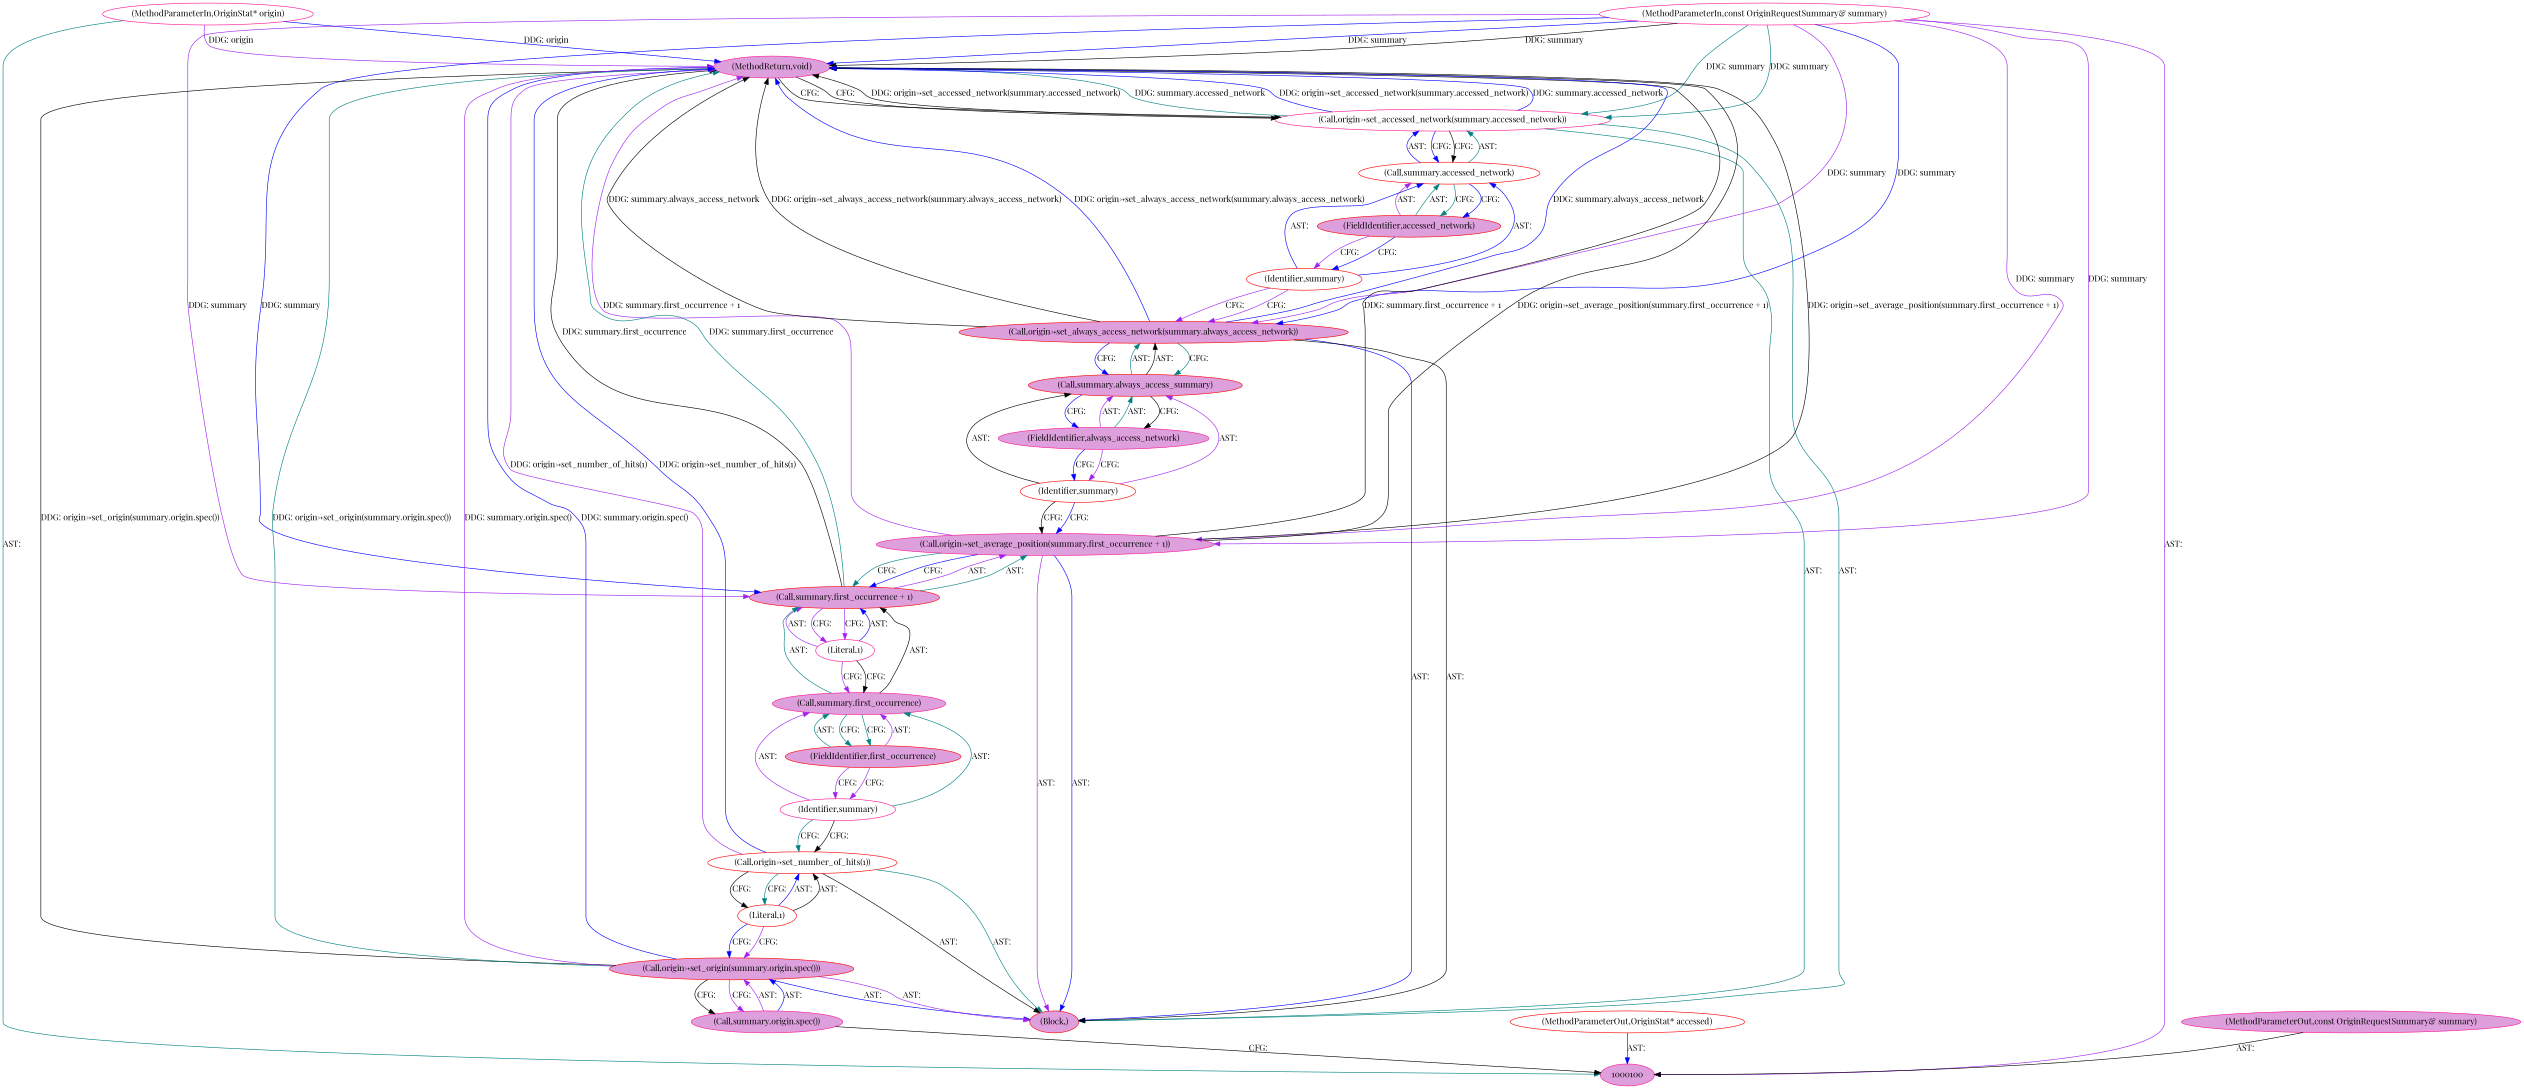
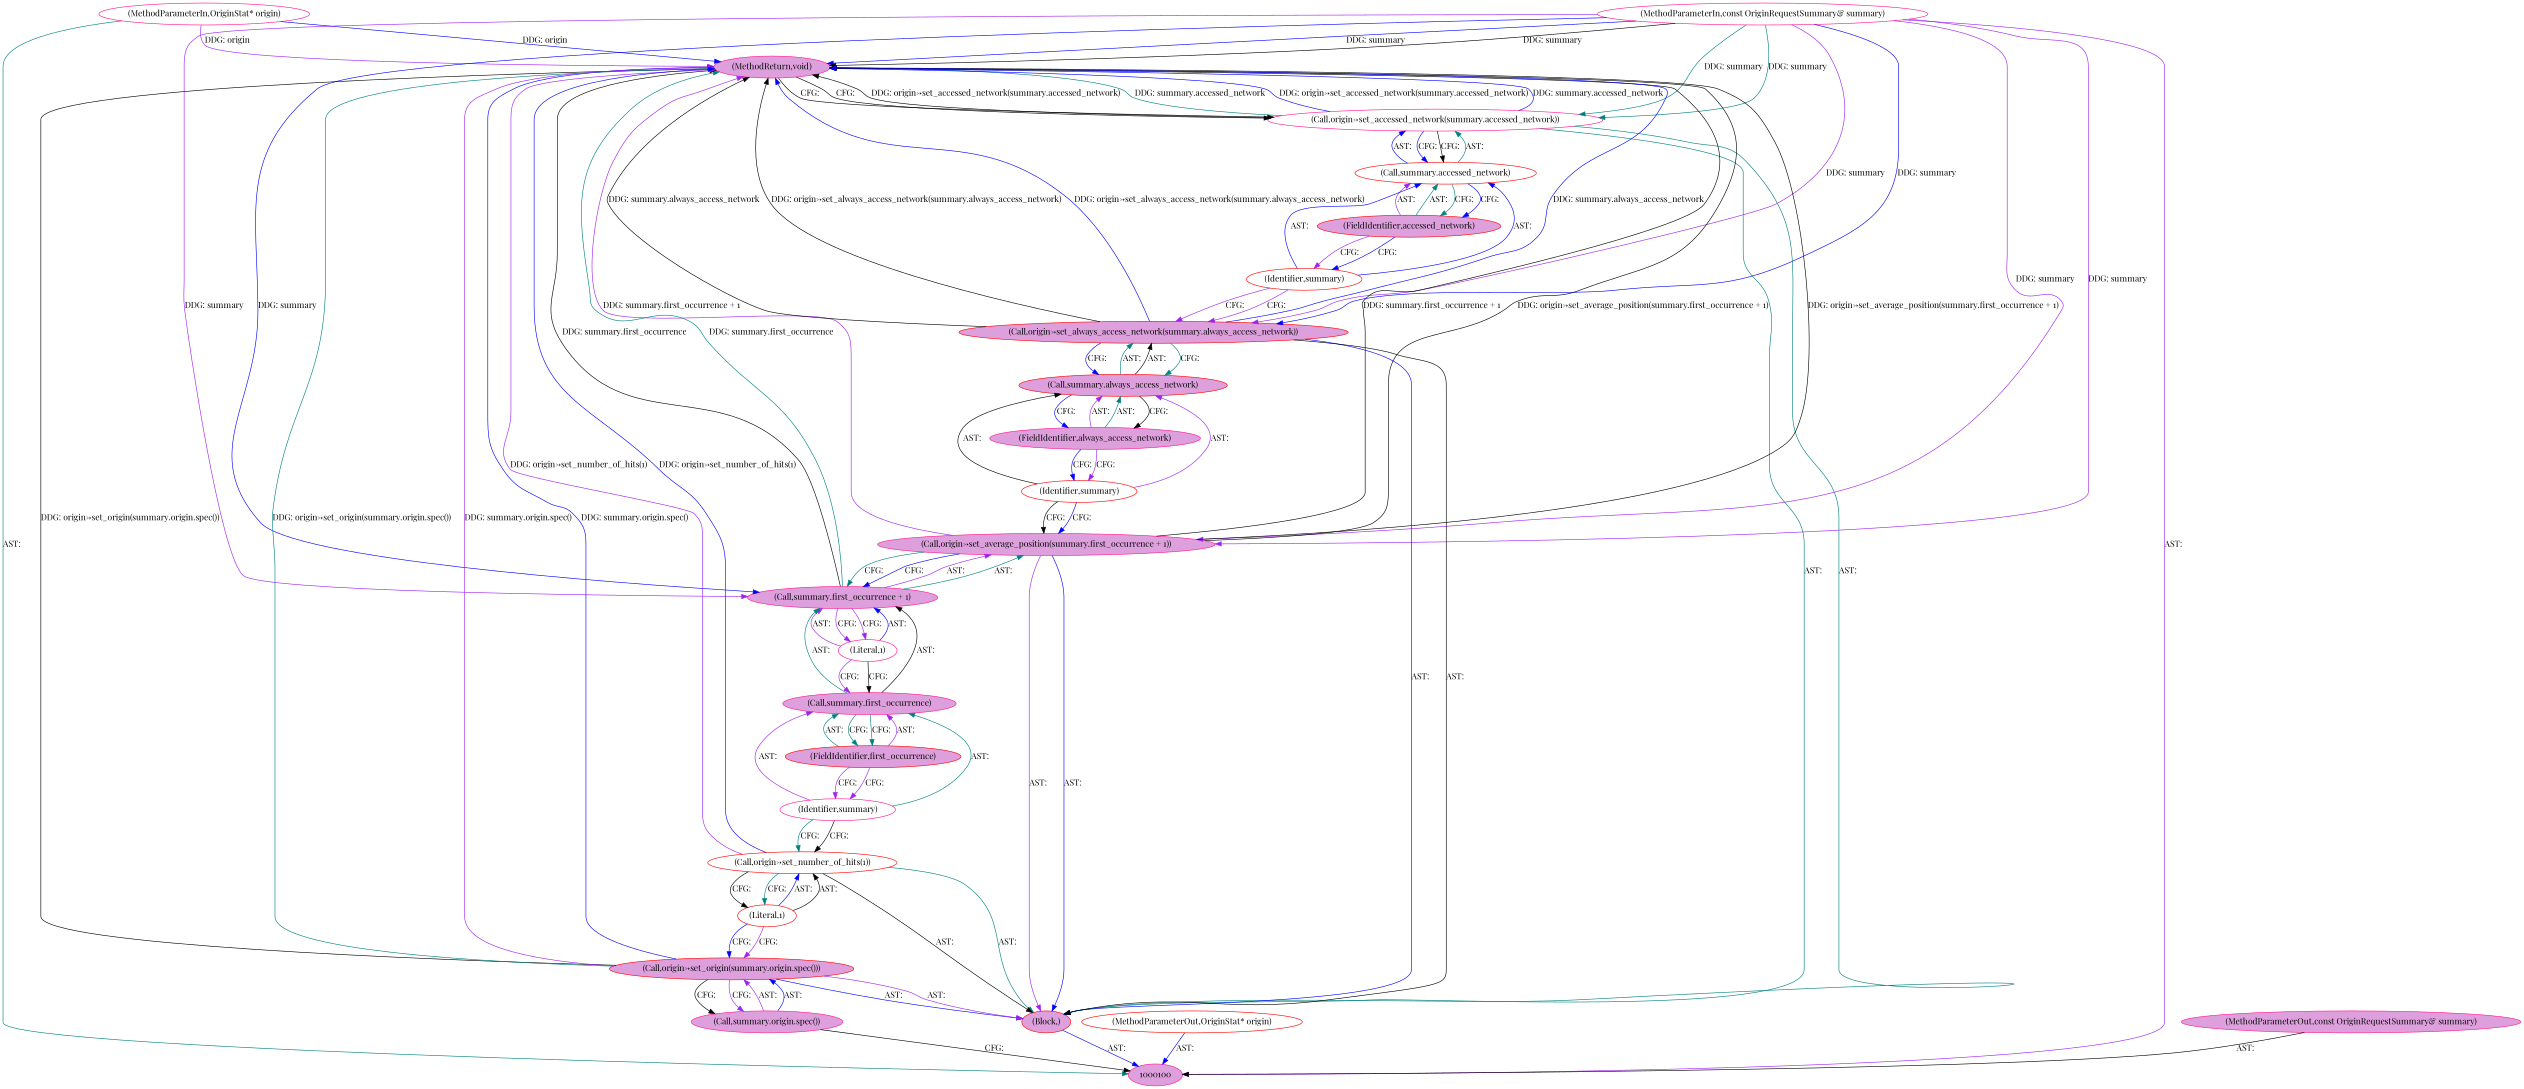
(1135, 385) -> (1123, 385)
(844, 598) -> (843, 598)
(1627, 1022) -> (1192, 1022)
none -> (1098, 1047)
